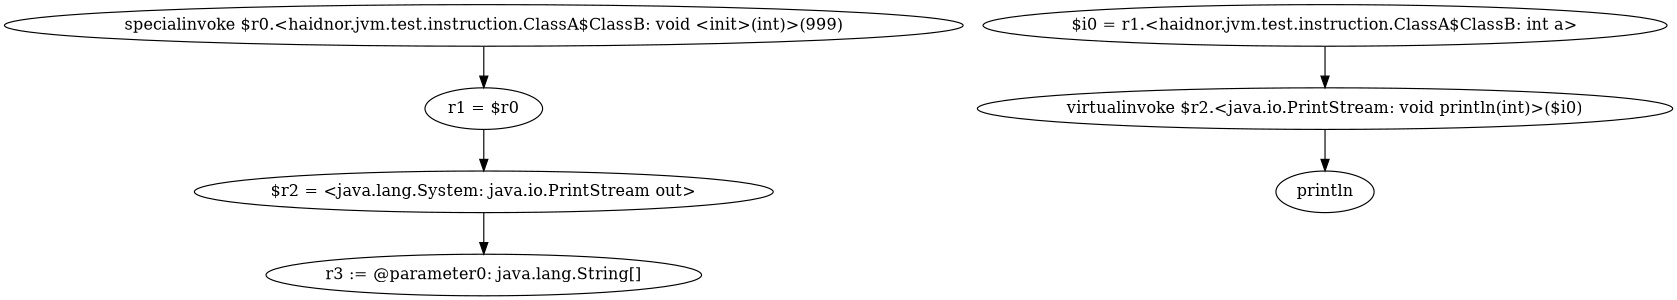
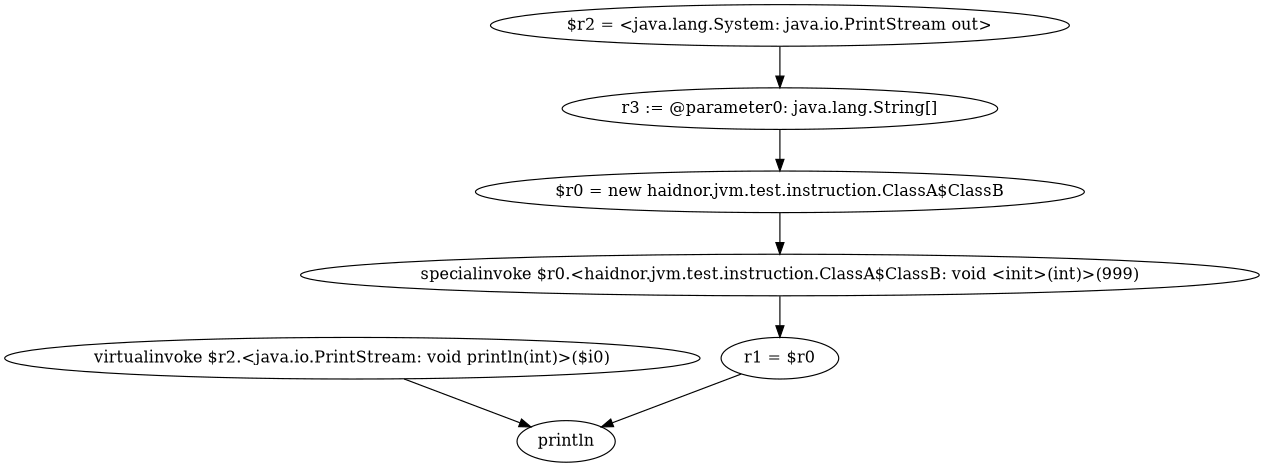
(1325, 25) -> none
(484, 145) -> (677, 398)
none -> (780, 192)
